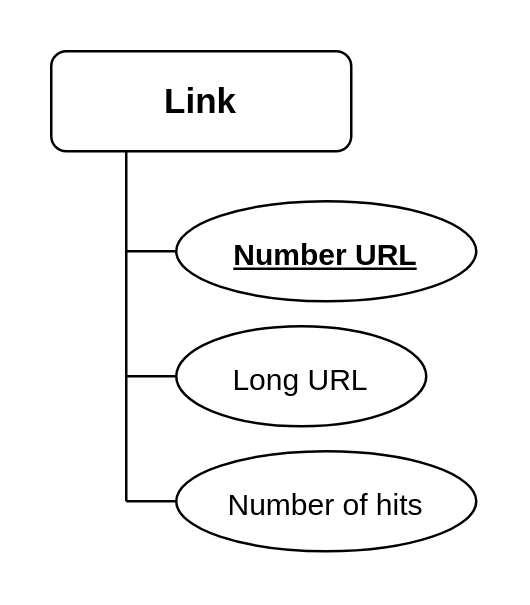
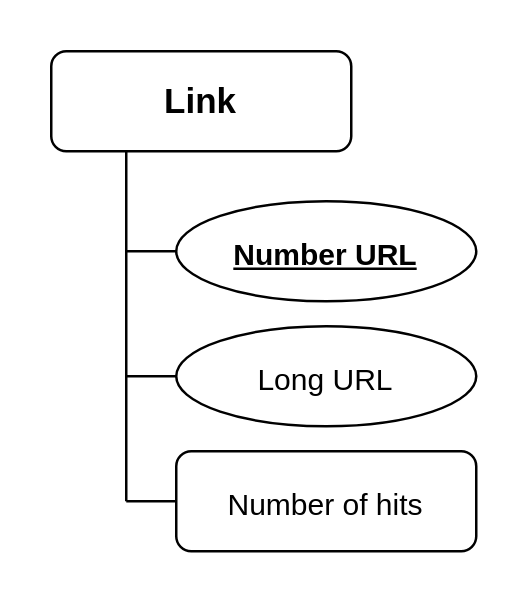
(301, 376) -> (326, 376)
(326, 501) -> (326, 501)
